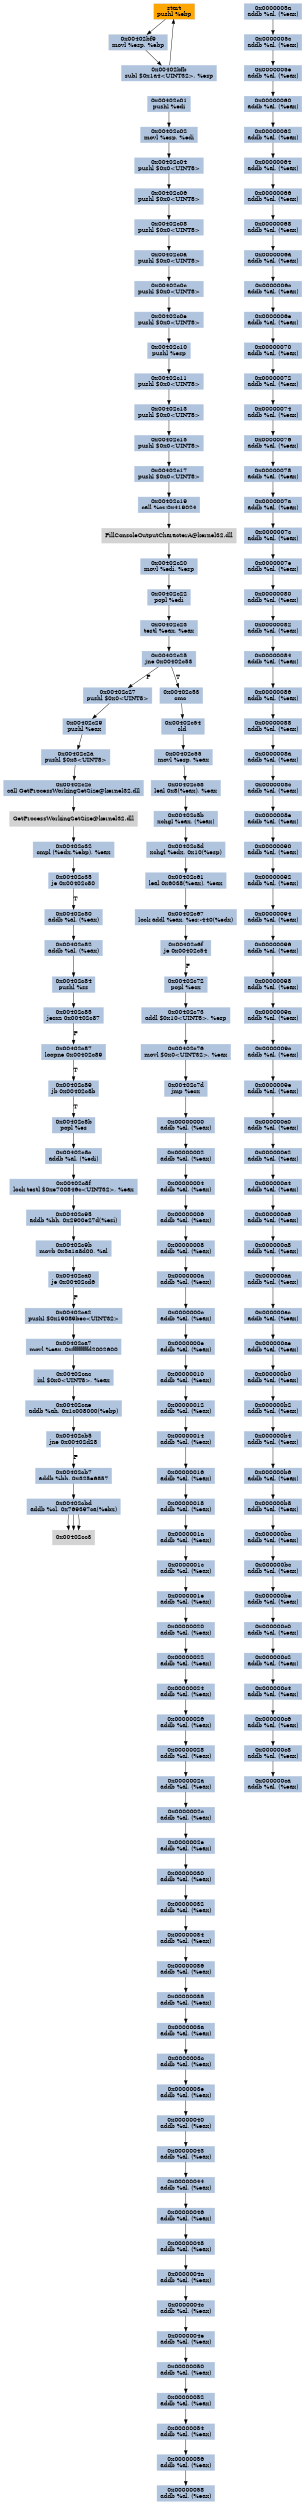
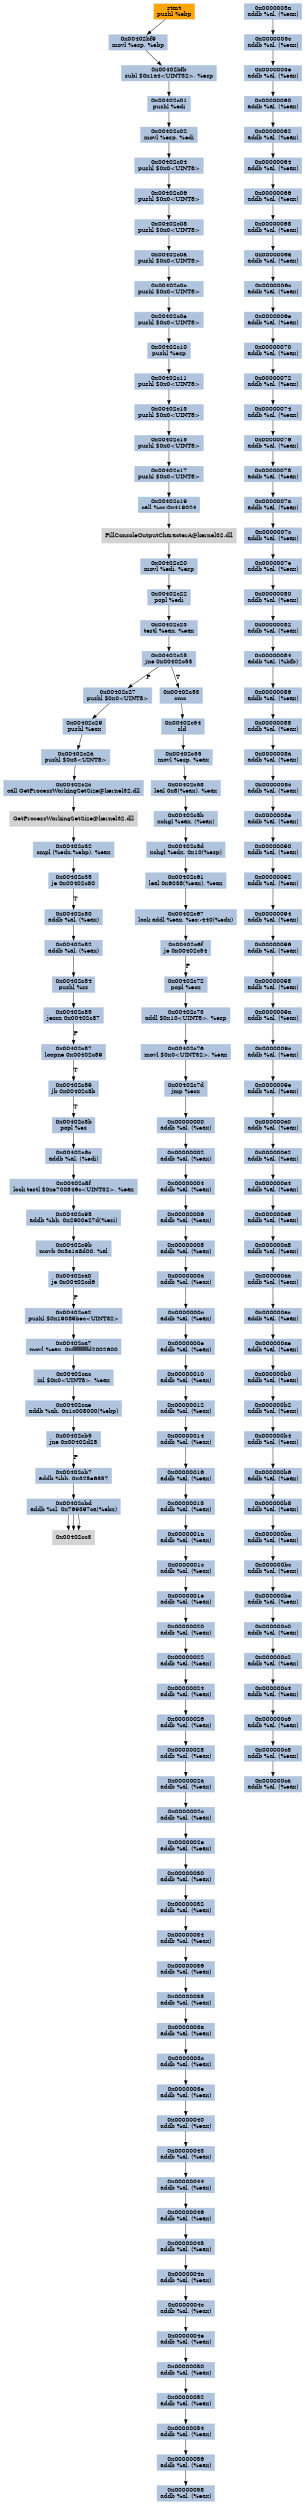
(172, 44) -> (169, 86)
(273, 659) -> (273, 659)
